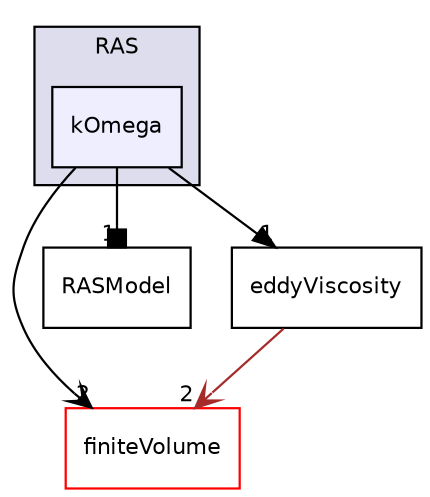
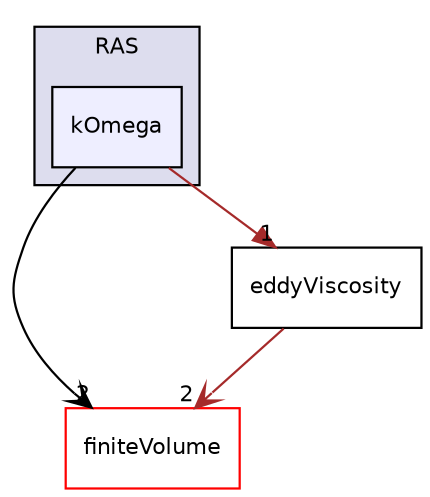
(213, 201) -> (213, 201)
(117, 288) -> none
